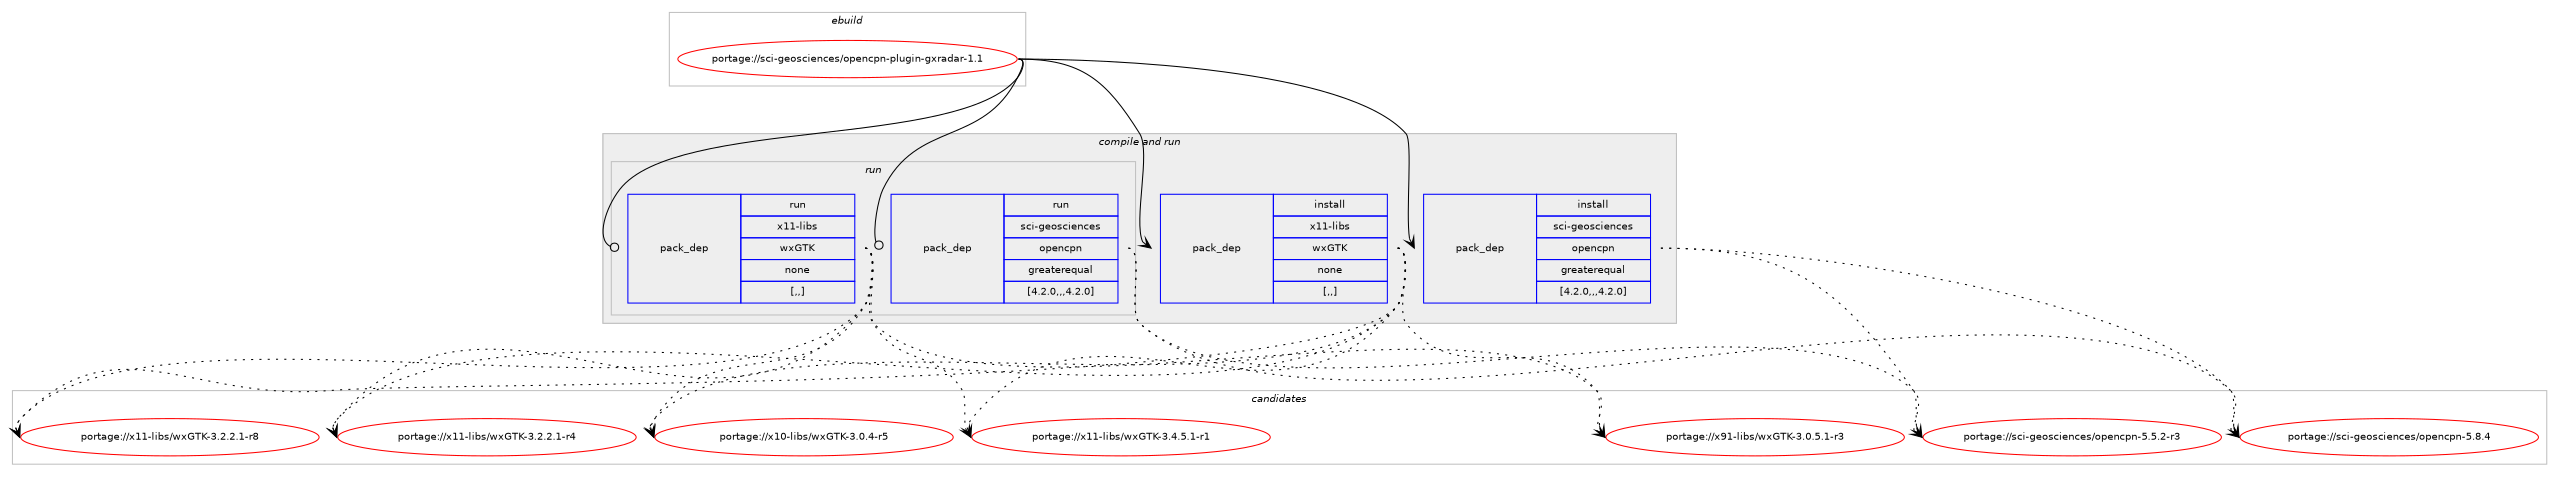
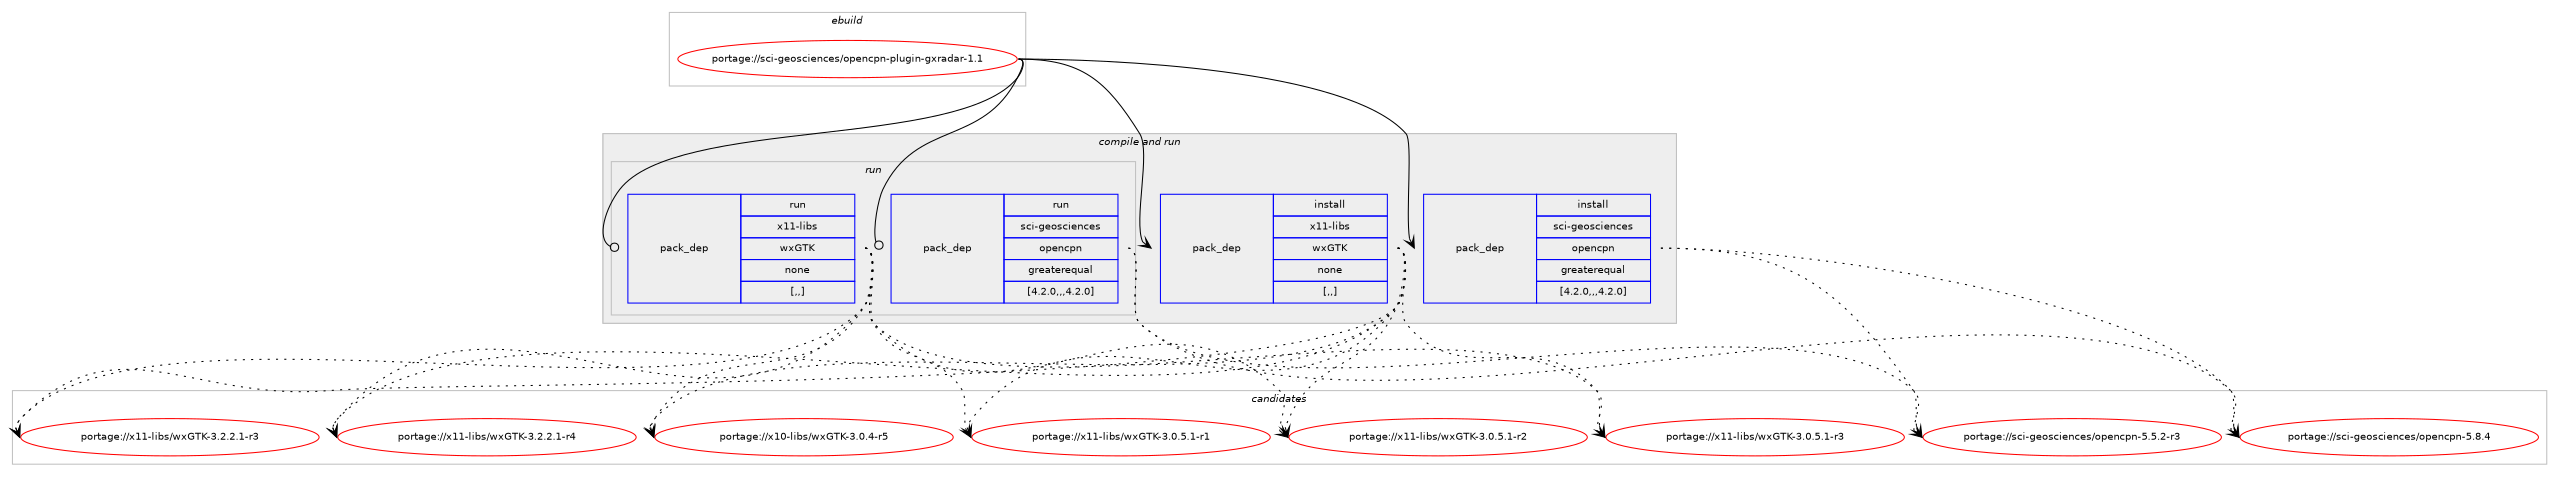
(170, 437) -> (170, 437)
(1121, 437) -> (1121, 437)
none -> (1438, 437)
(1755, 437) -> (1755, 437)
